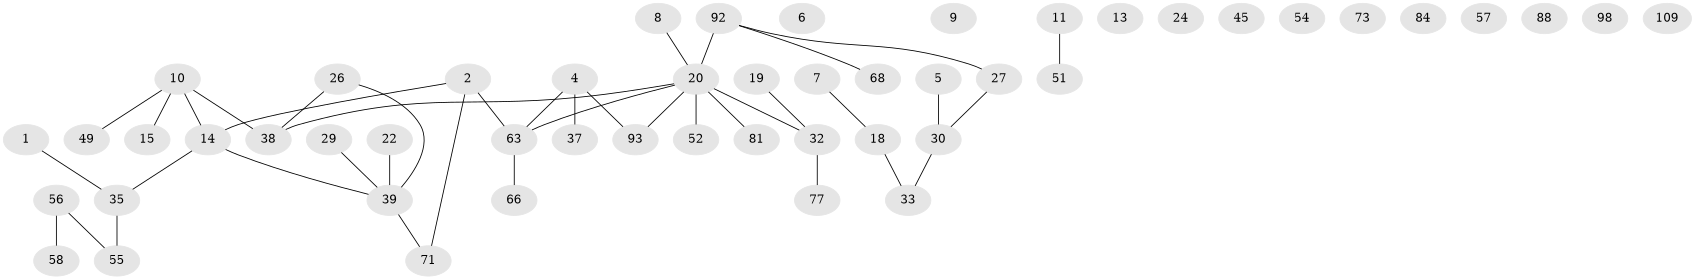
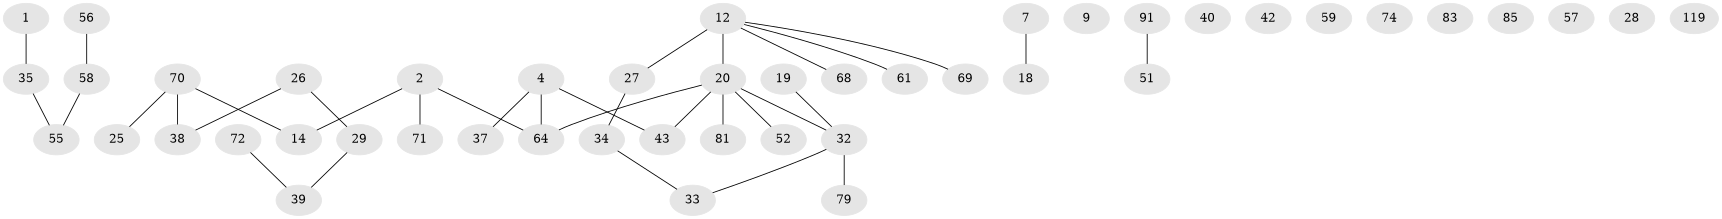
(658, 19) -> none
(719, 19) -> (723, 19)
(802, 19) -> none
(1060, 19) -> (1147, 19)
(1120, 19) -> none
(1181, 19) -> none
(1241, 19) -> (1208, 19)
none -> (1268, 19)
(1302, 19) -> (1329, 19)
(1363, 19) -> (1390, 19)
(1423, 19) -> (1450, 19)
none -> (1511, 19)
(1544, 19) -> none
(1605, 19) -> (1632, 19)
(1667, 19) -> (1694, 19)
(178, 79) -> (178, 79)
none -> (905, 79)
(938, 79) -> none
none -> (965, 79)
(469, 102) -> none
(419, 123) -> (329, 109)
(87, 140) -> none
(147, 140) -> (117, 140)
(390, 140) -> (238, 140)
(514, 140) -> (541, 140)
(635, 140) -> (662, 140)
(938, 140) -> (602, 140)
(162, 170) -> none
(893, 170) -> (770, 172)
(296, 174) -> none
(514, 200) -> none
(817, 200) -> (844, 200)
(87, 231) -> (72, 109)
(409, 231) -> none
